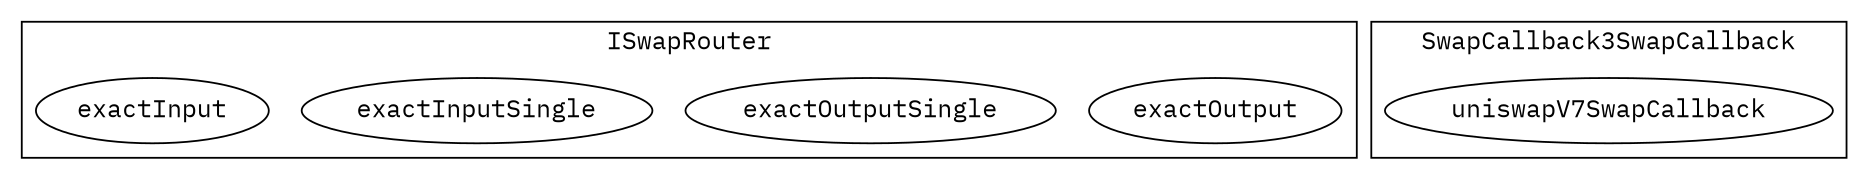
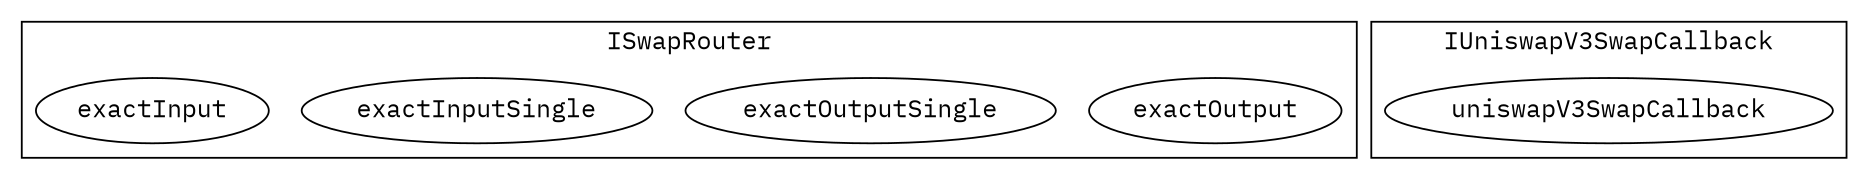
(1609, 43) -> (1609, 43)
(1609, 111) -> (1609, 111)
